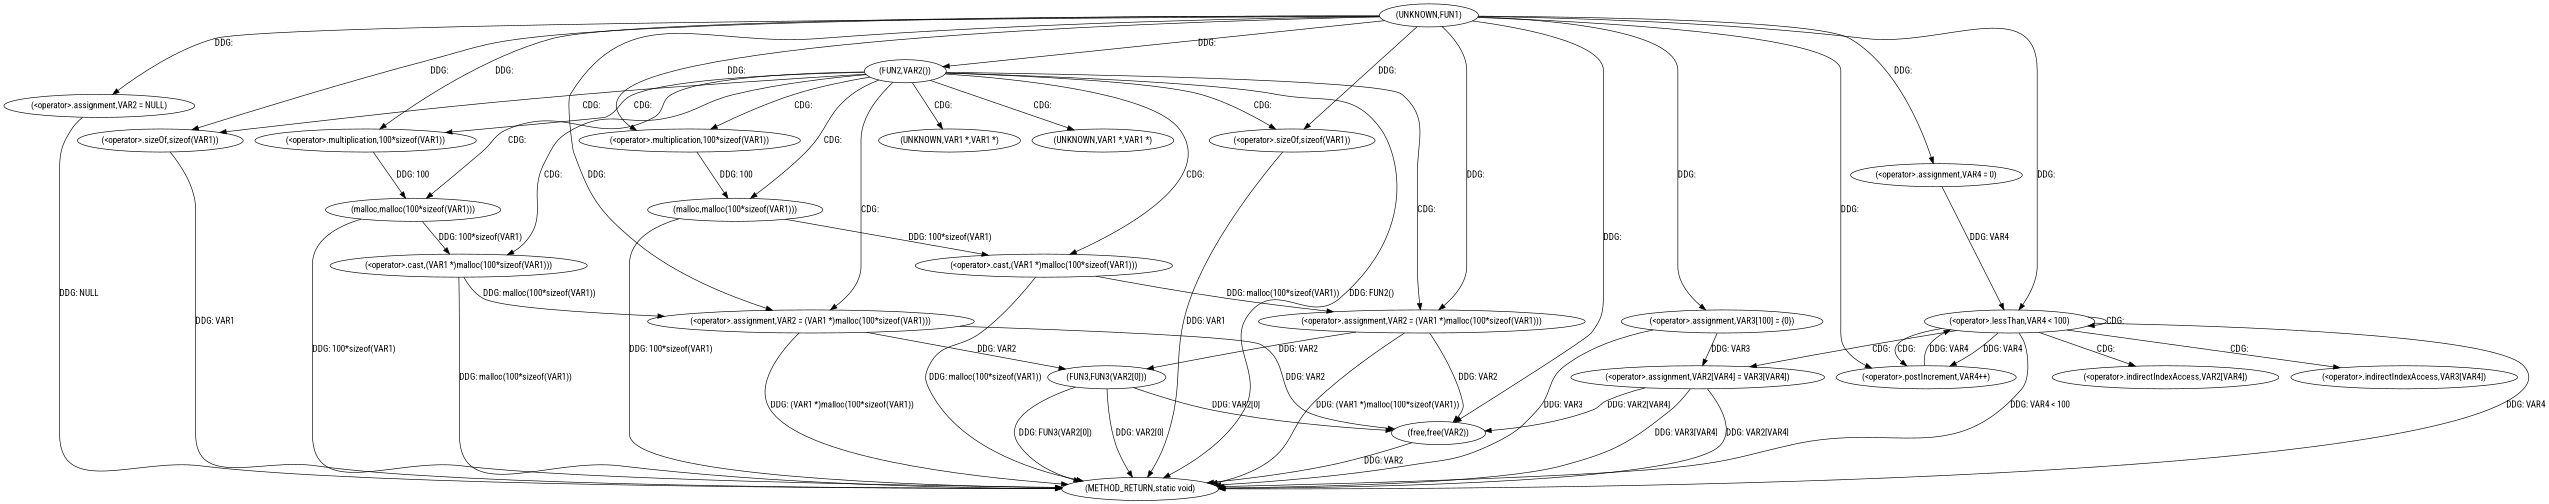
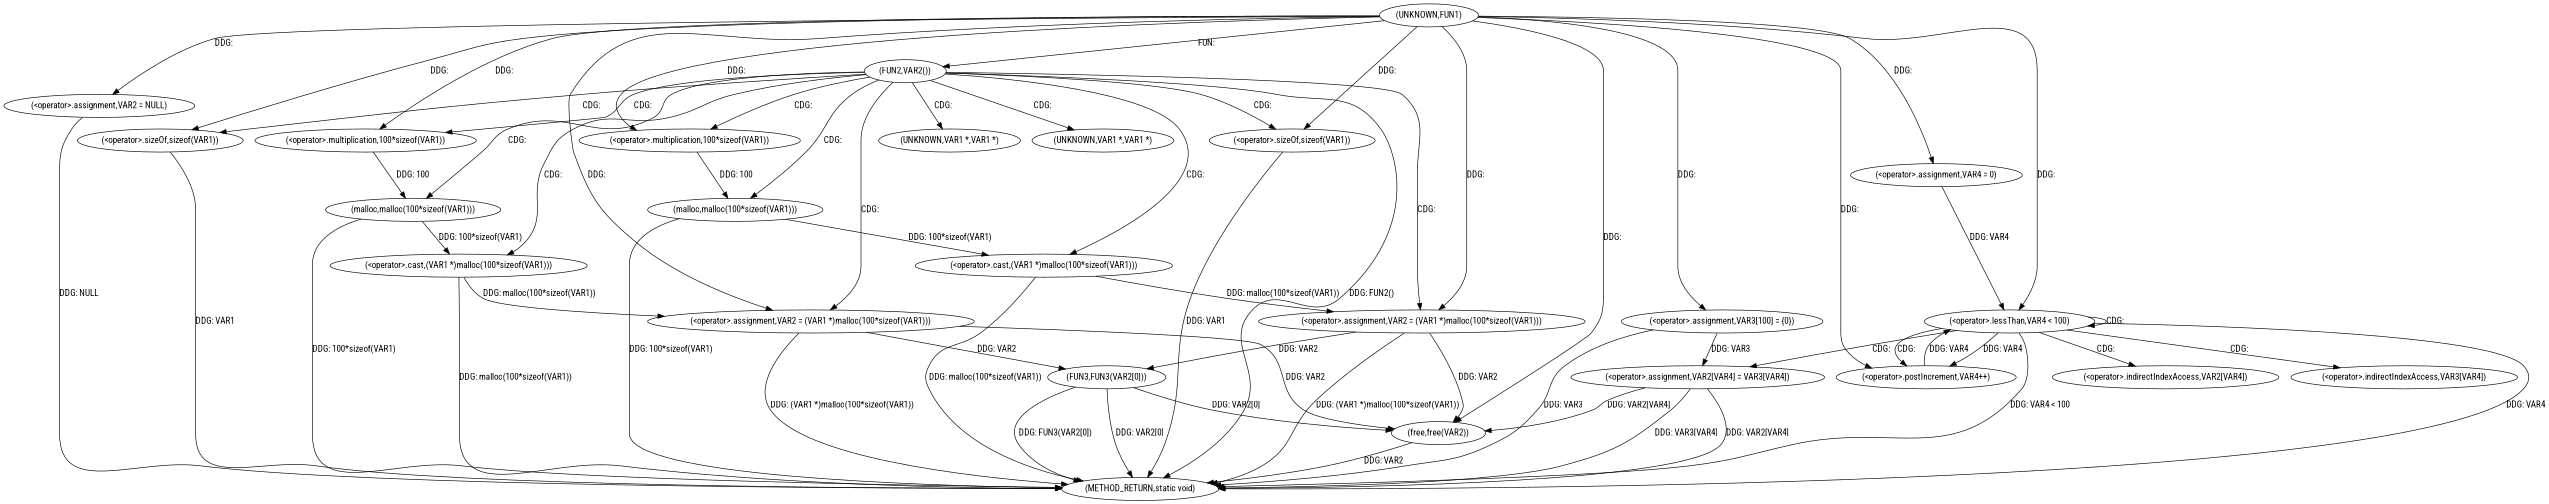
(1208, 43) -> (1207, 43)
